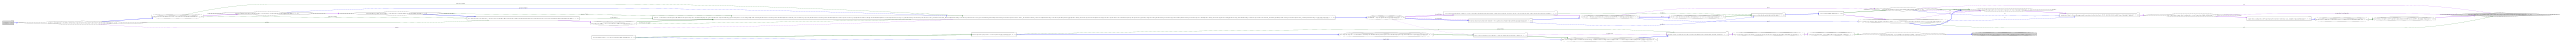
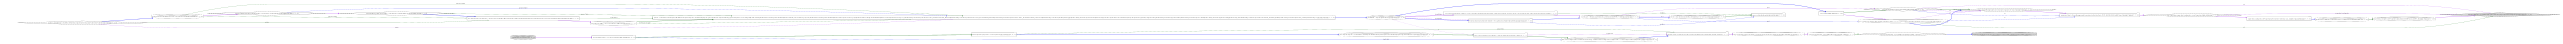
(1802, 14) -> (1610, 4)
(8, 23) -> none
none -> (523, 37)
